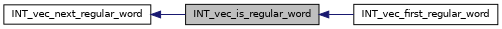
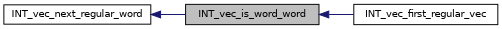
(252, 14) -> (252, 14)
(426, 14) -> (426, 14)
